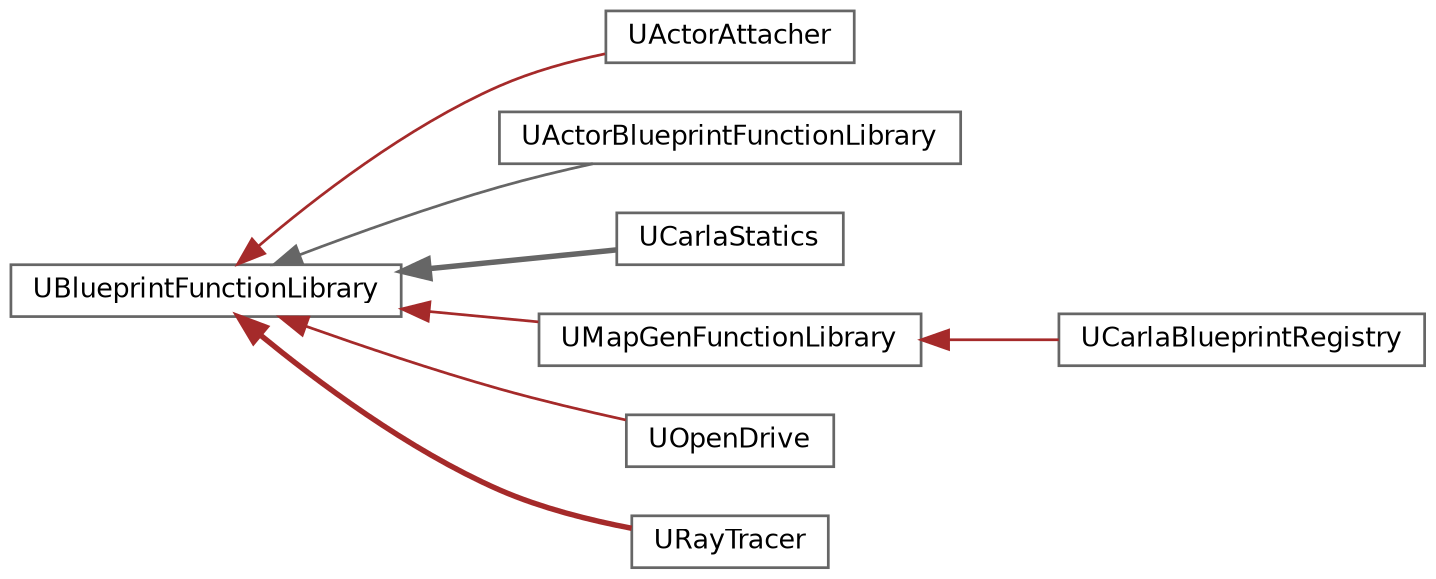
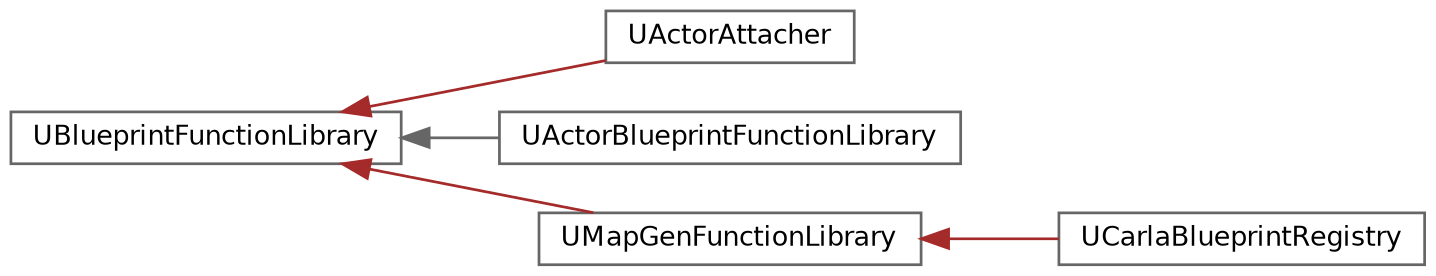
(730, 239) -> none
(730, 441) -> none
(730, 542) -> none
